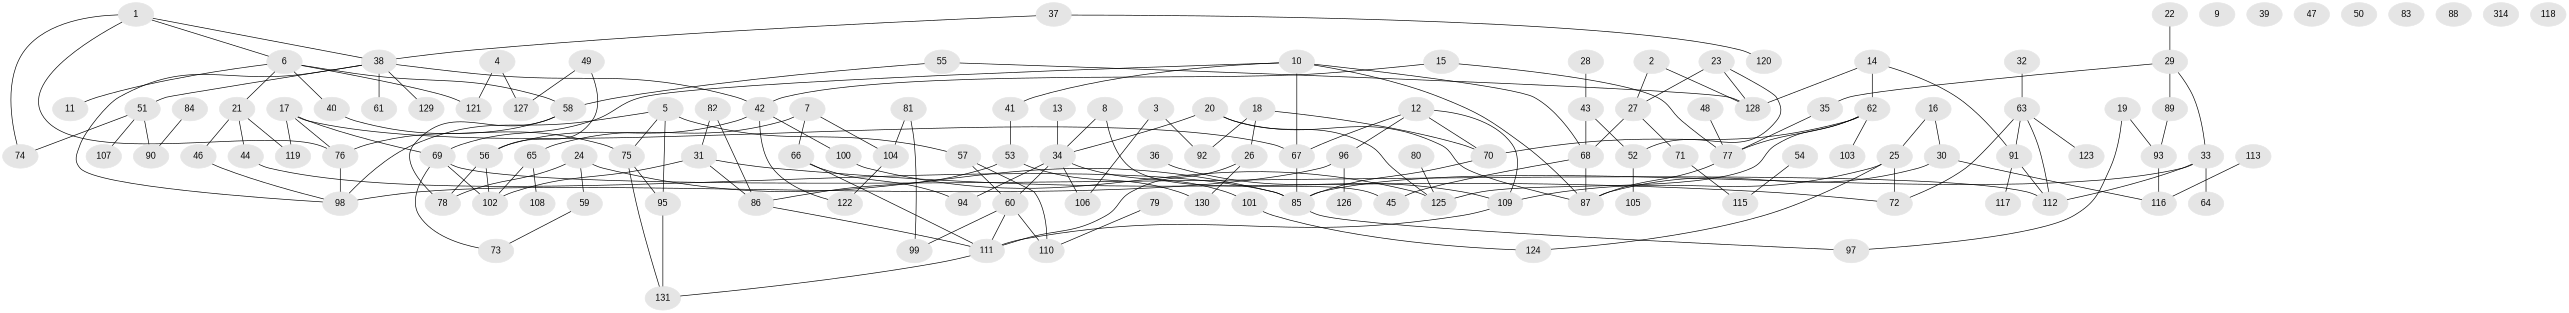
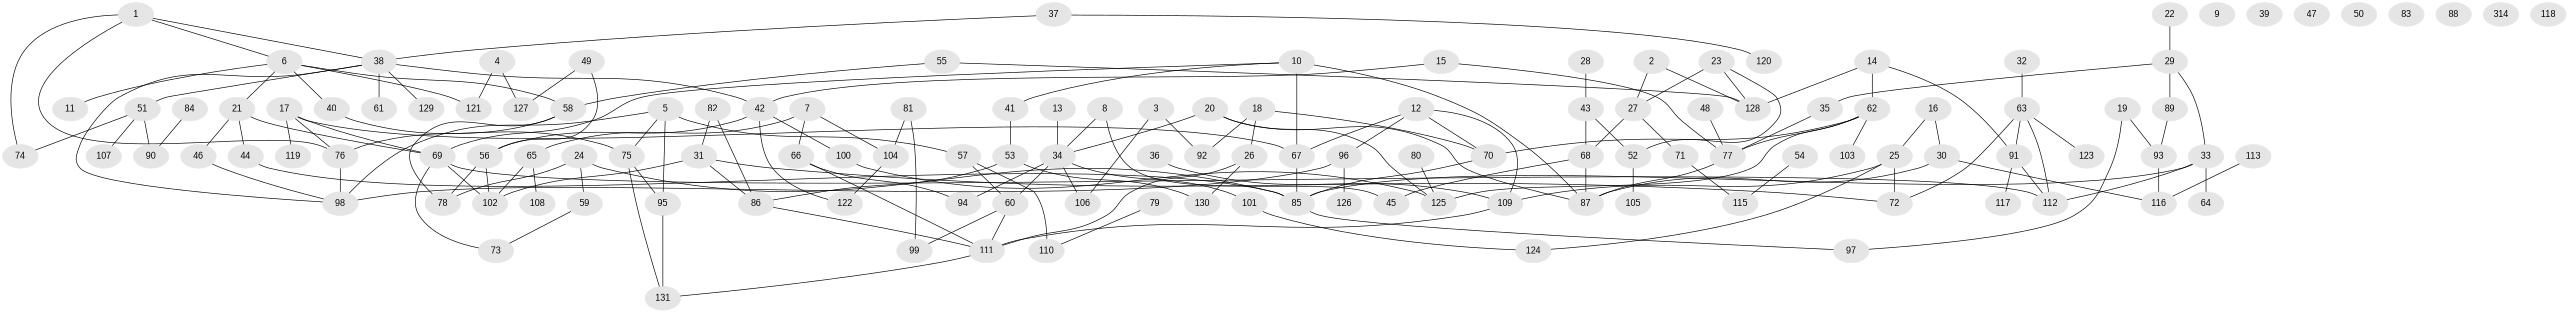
(1493, 88) -> none
(265, 133) -> (335, 138)
(1028, 227) -> none
